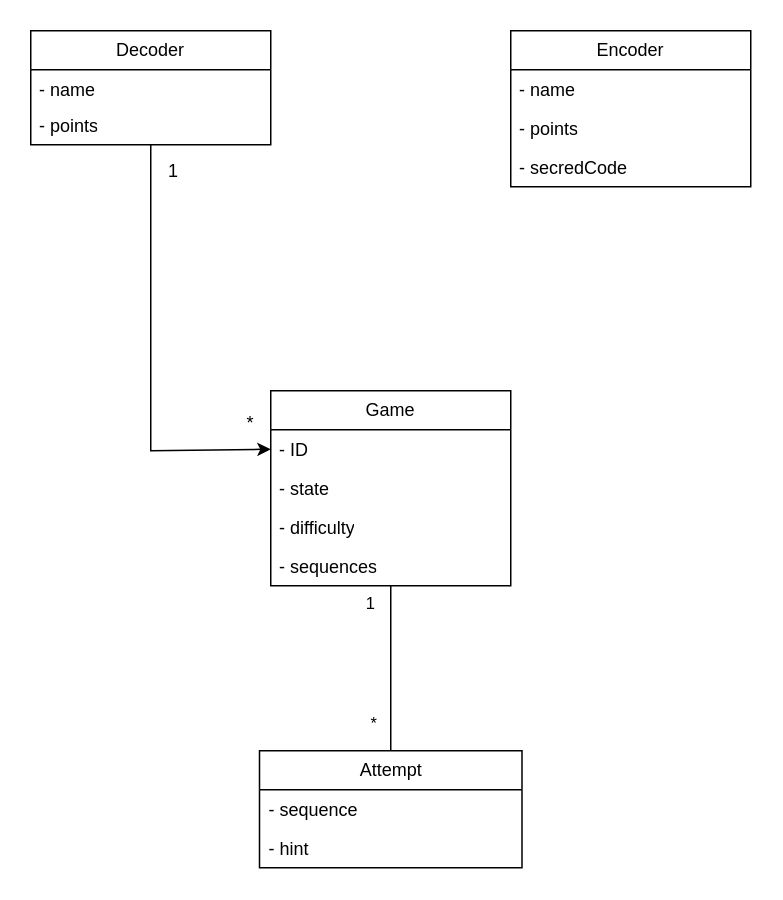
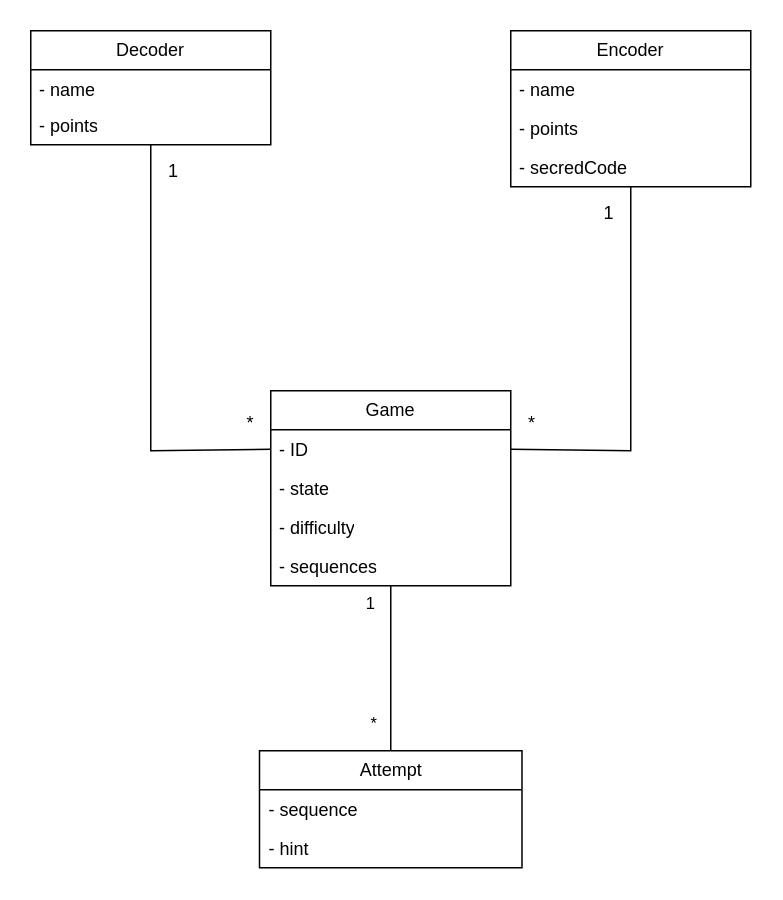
none -> (631, 379)
(259, 449) -> (263, 449)
